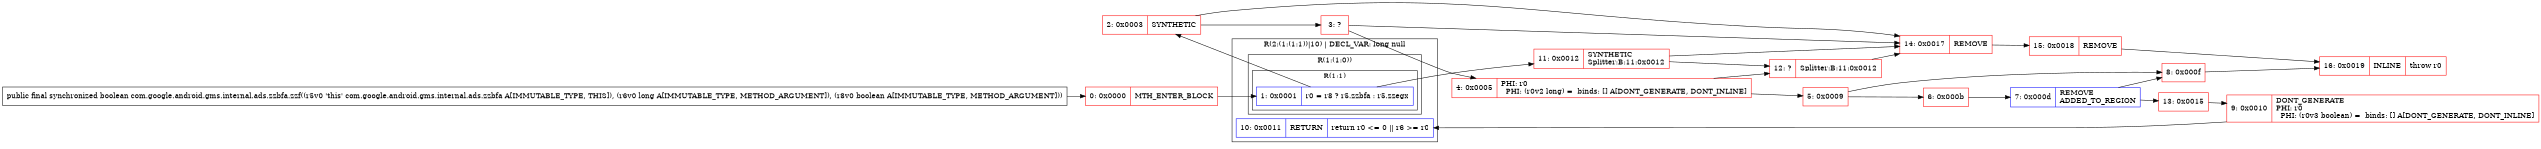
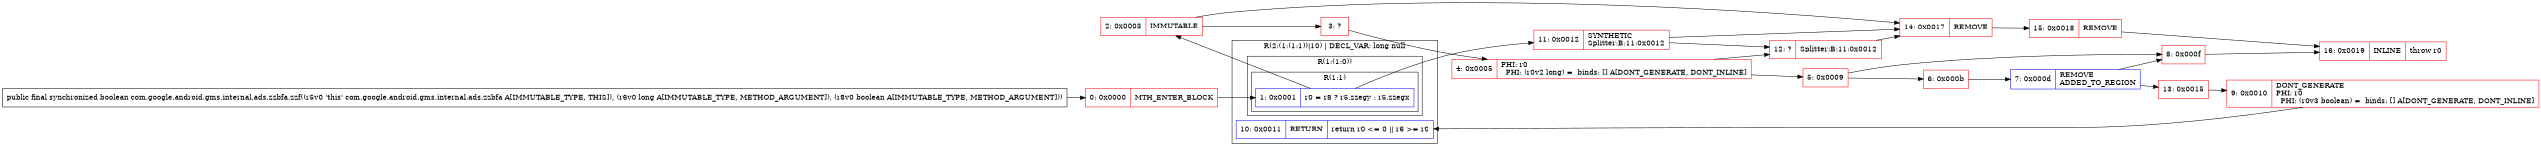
(1174, 25) -> (1174, 26)
(1622, 34) -> none
(1357, 96) -> (1357, 97)
